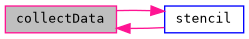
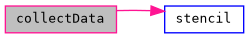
(147, 28) -> none
